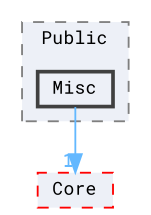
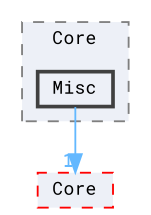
(75, 40) -> (75, 40)
